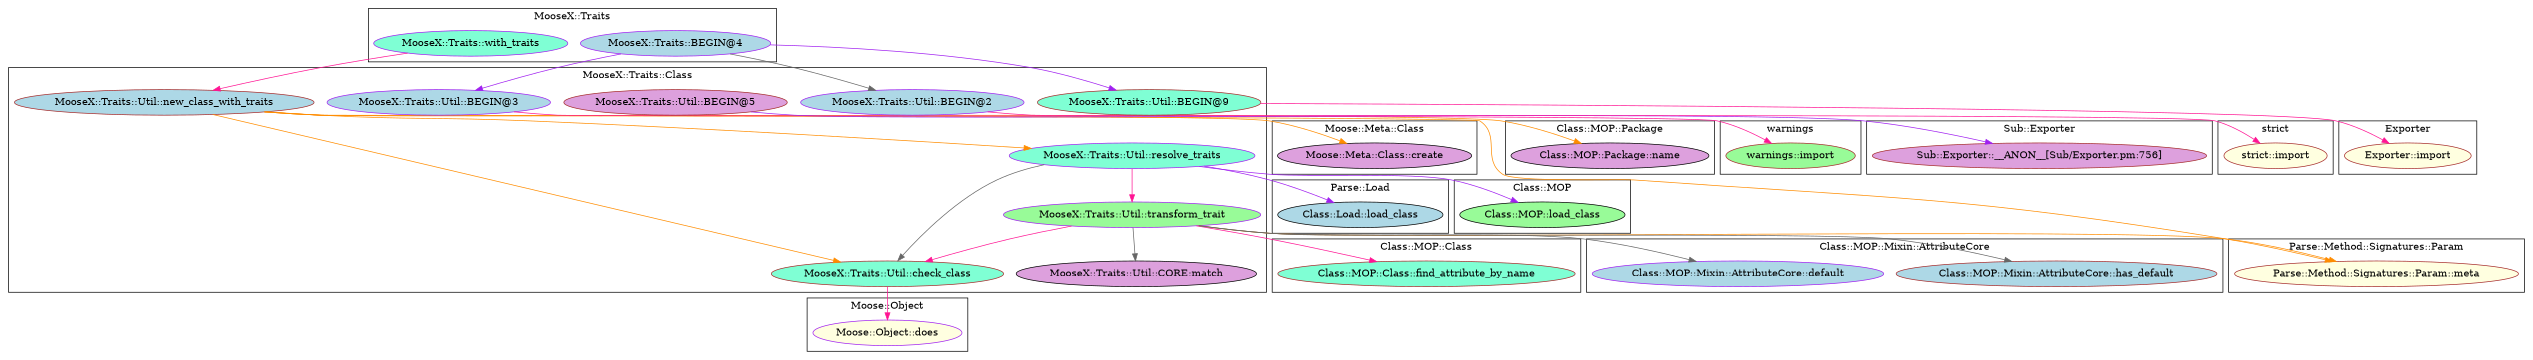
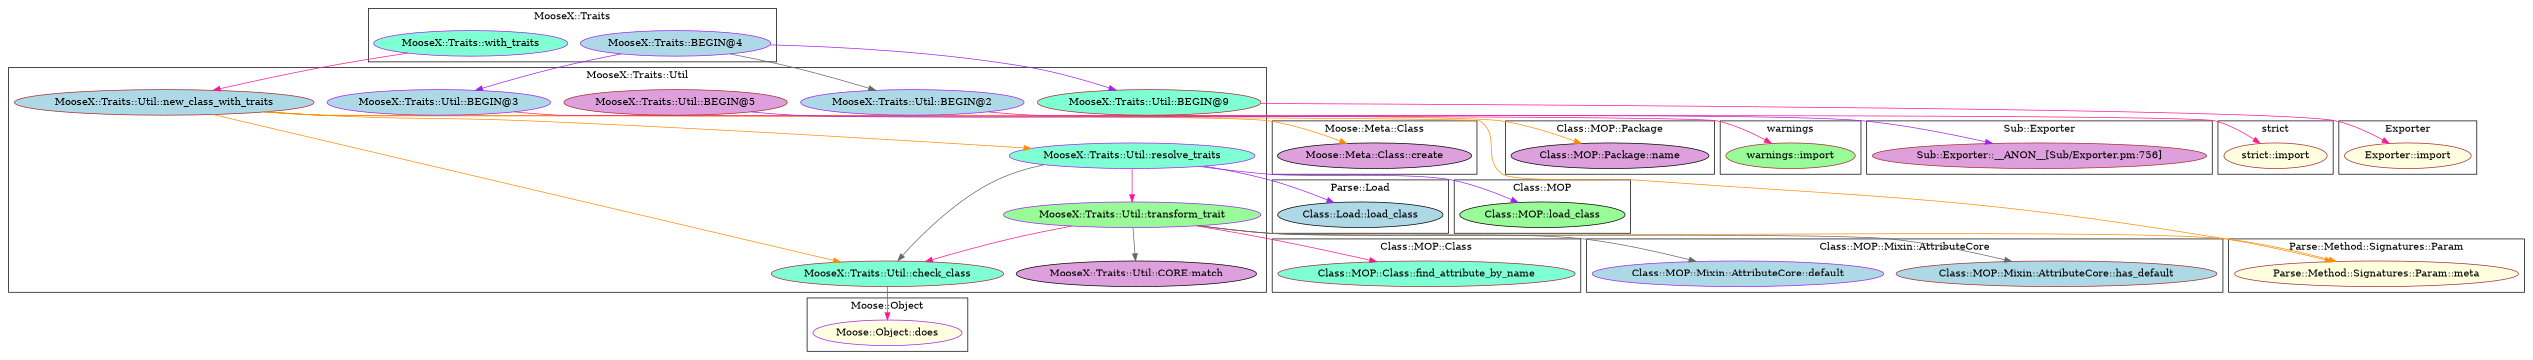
(638, 76) -> (638, 76)
